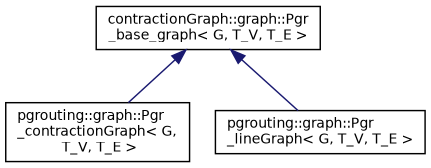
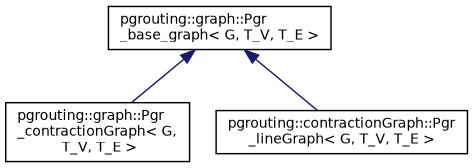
(208, 28) -> (220, 28)
(320, 132) -> (342, 132)
